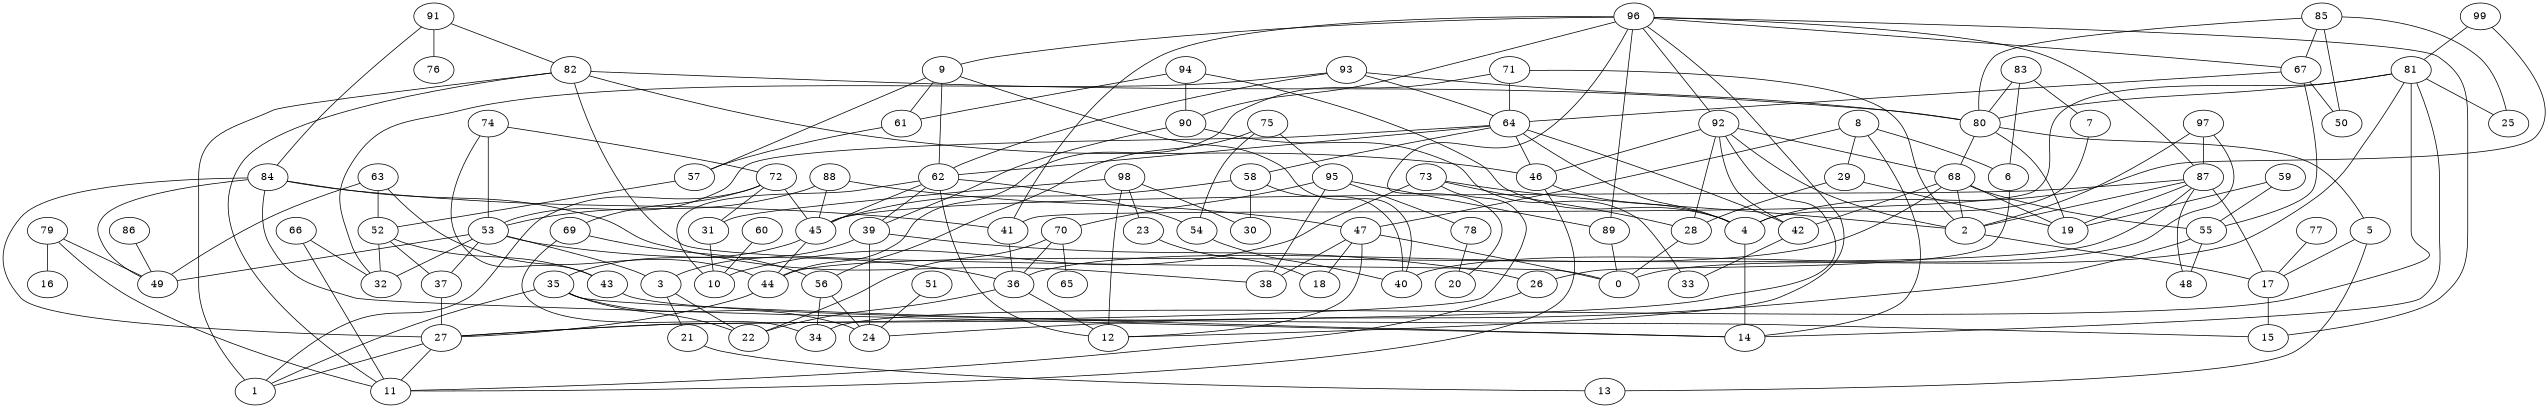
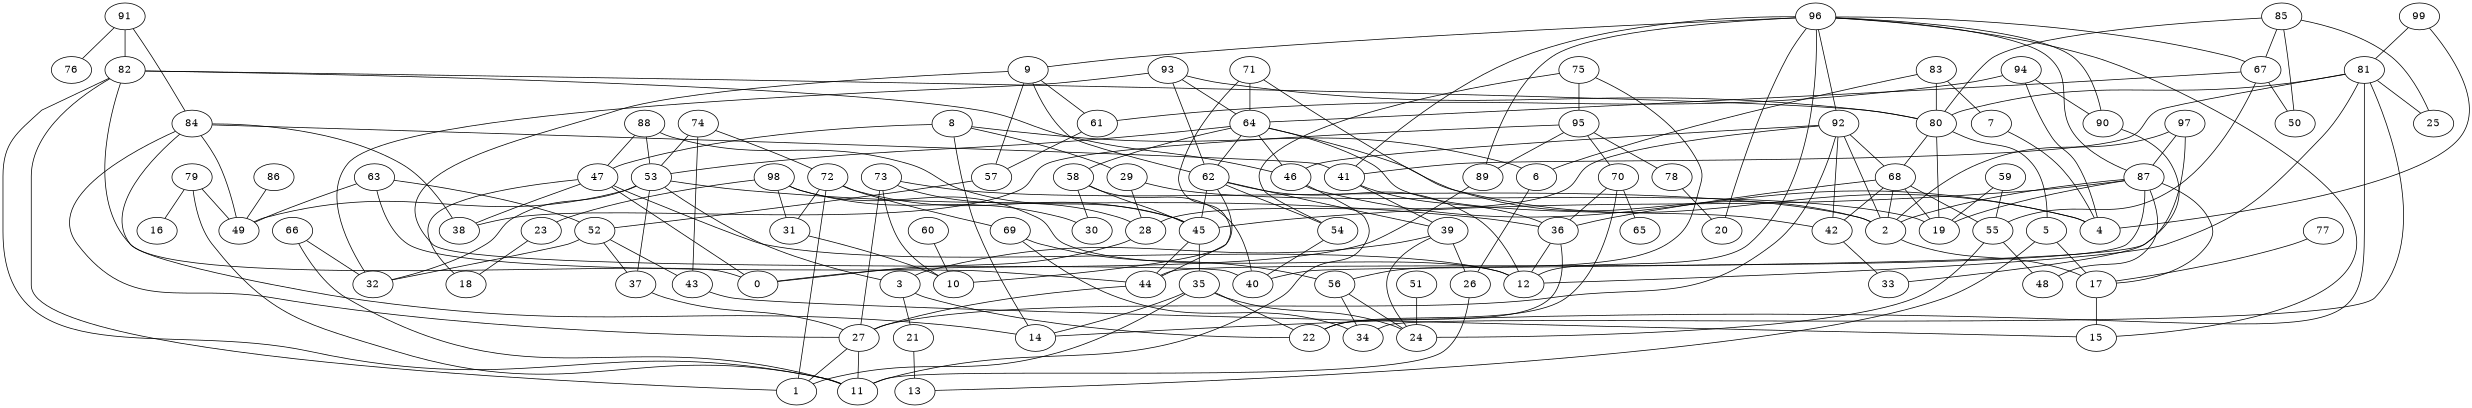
(1030, 162) -> (1396, 204)
(2055, 262) -> (1940, 266)
(1745, 284) -> none
